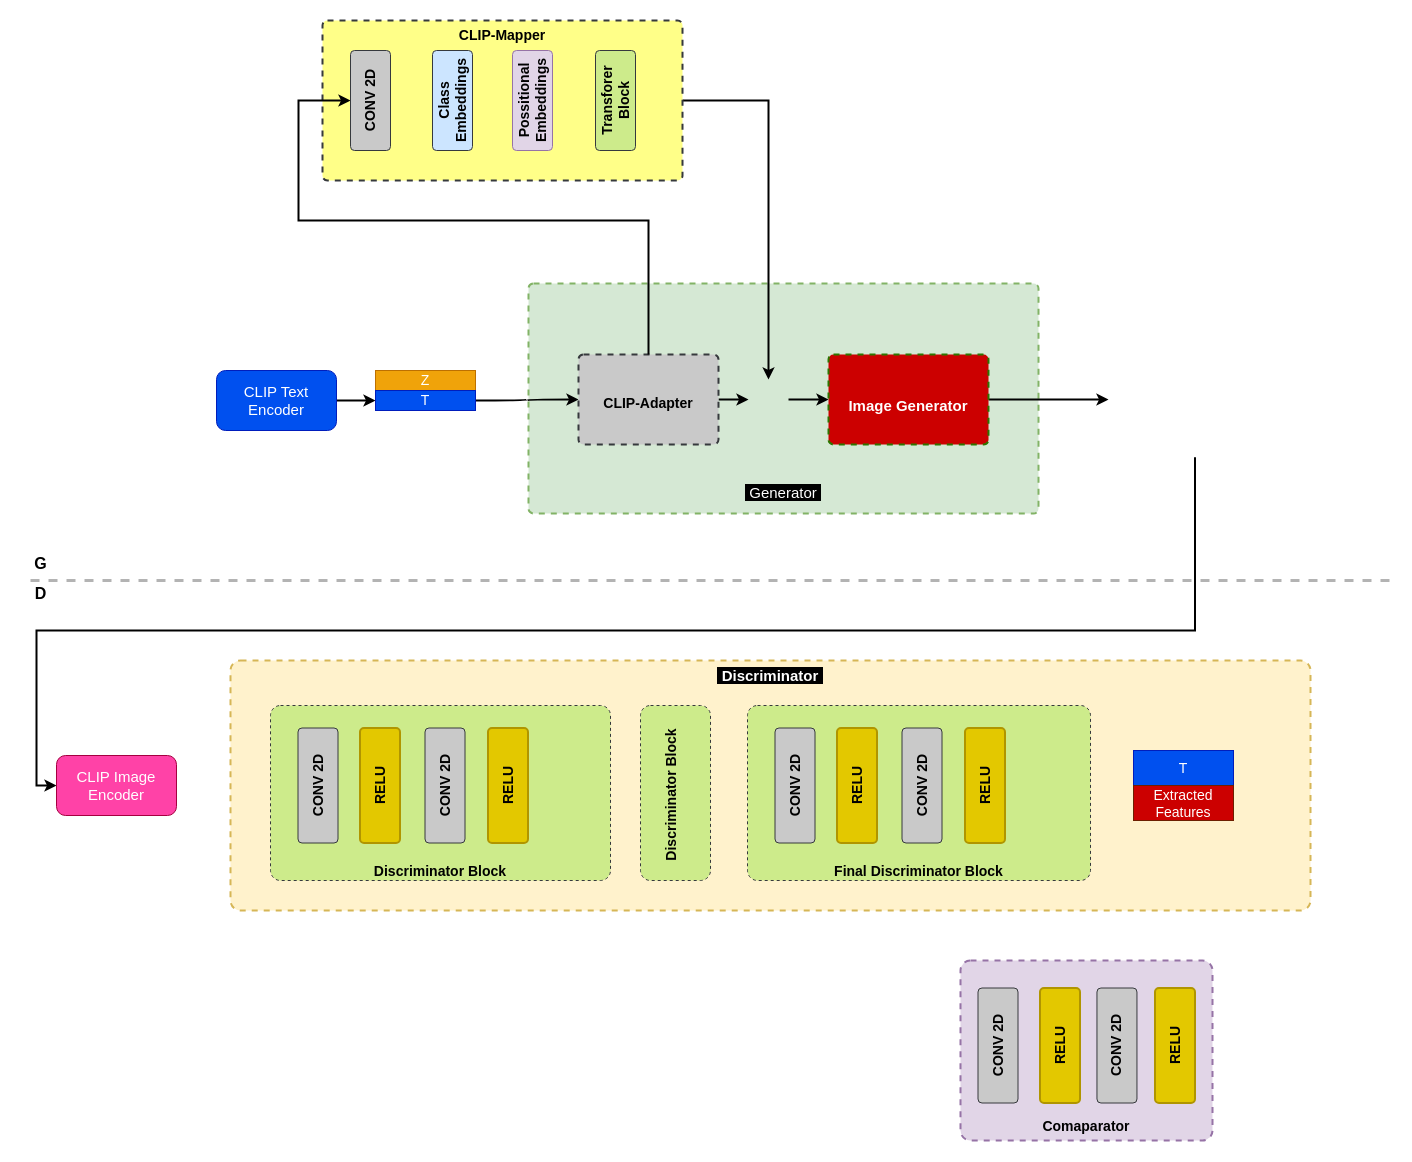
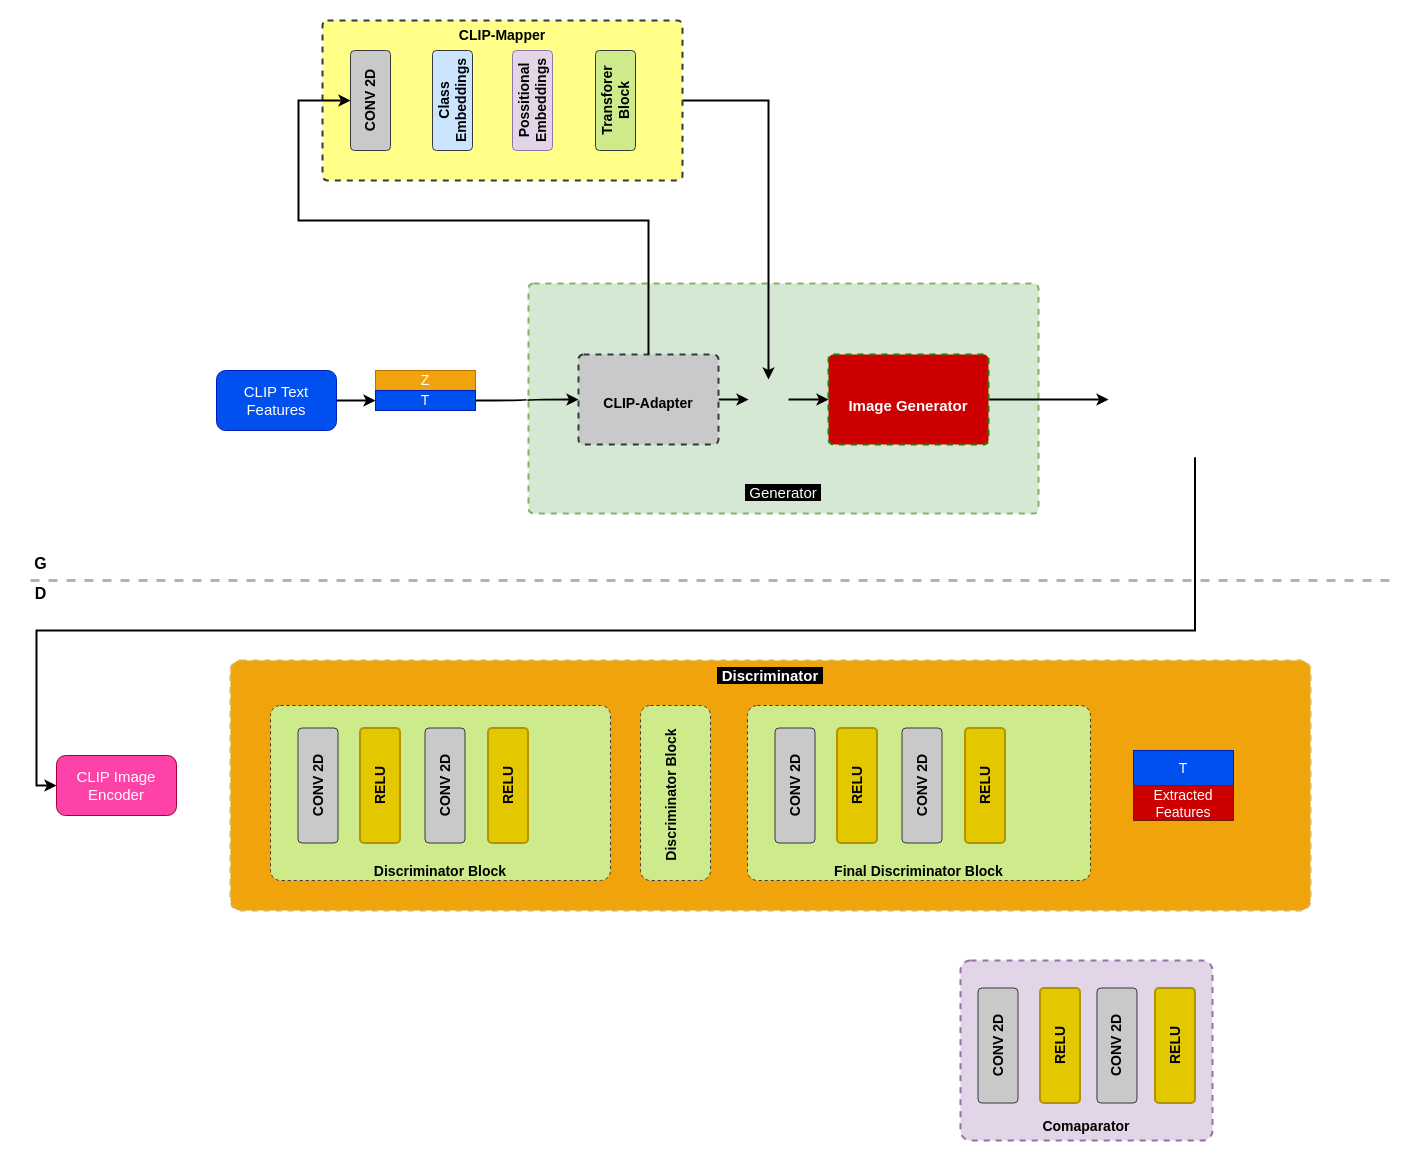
(277, 401) -> (277, 401)
(771, 675) -> (771, 675)
